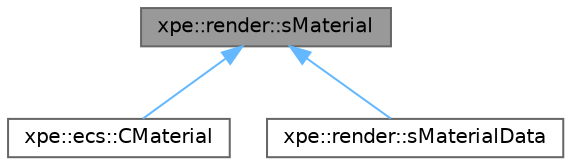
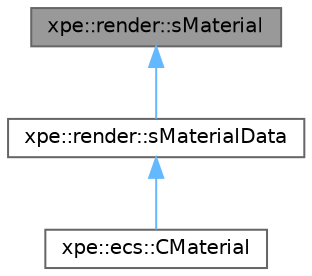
(184, 89) -> (156, 204)
